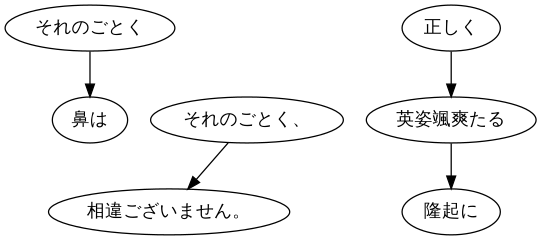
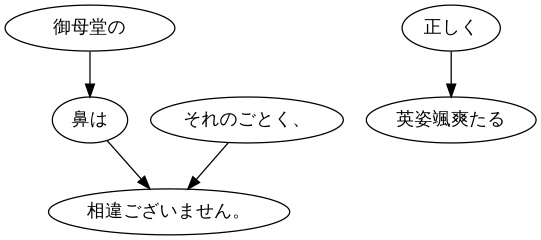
(90, 28) -> (90, 28)
none -> (124, 160)
(451, 212) -> none
